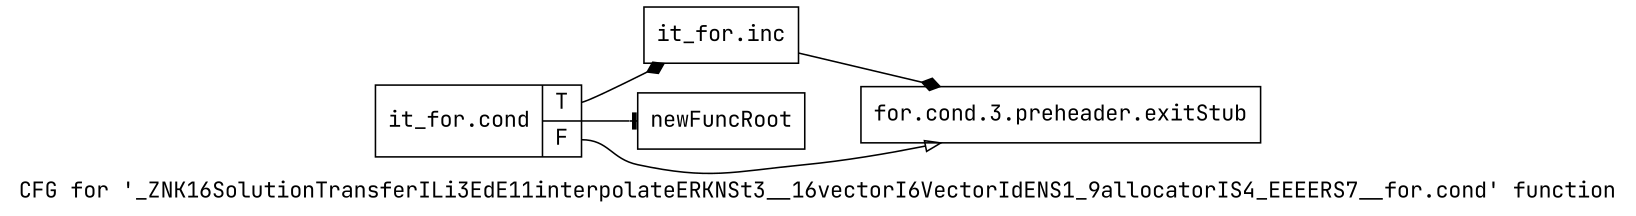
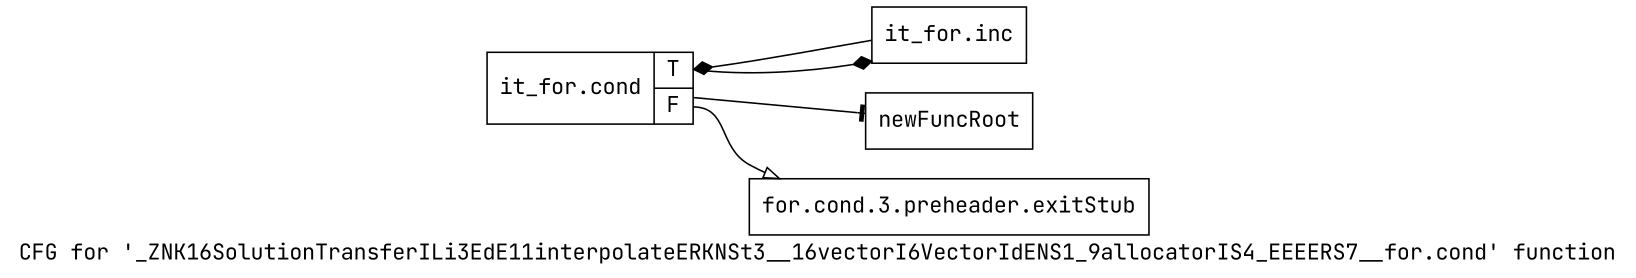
(860, 68) -> (792, 54)
